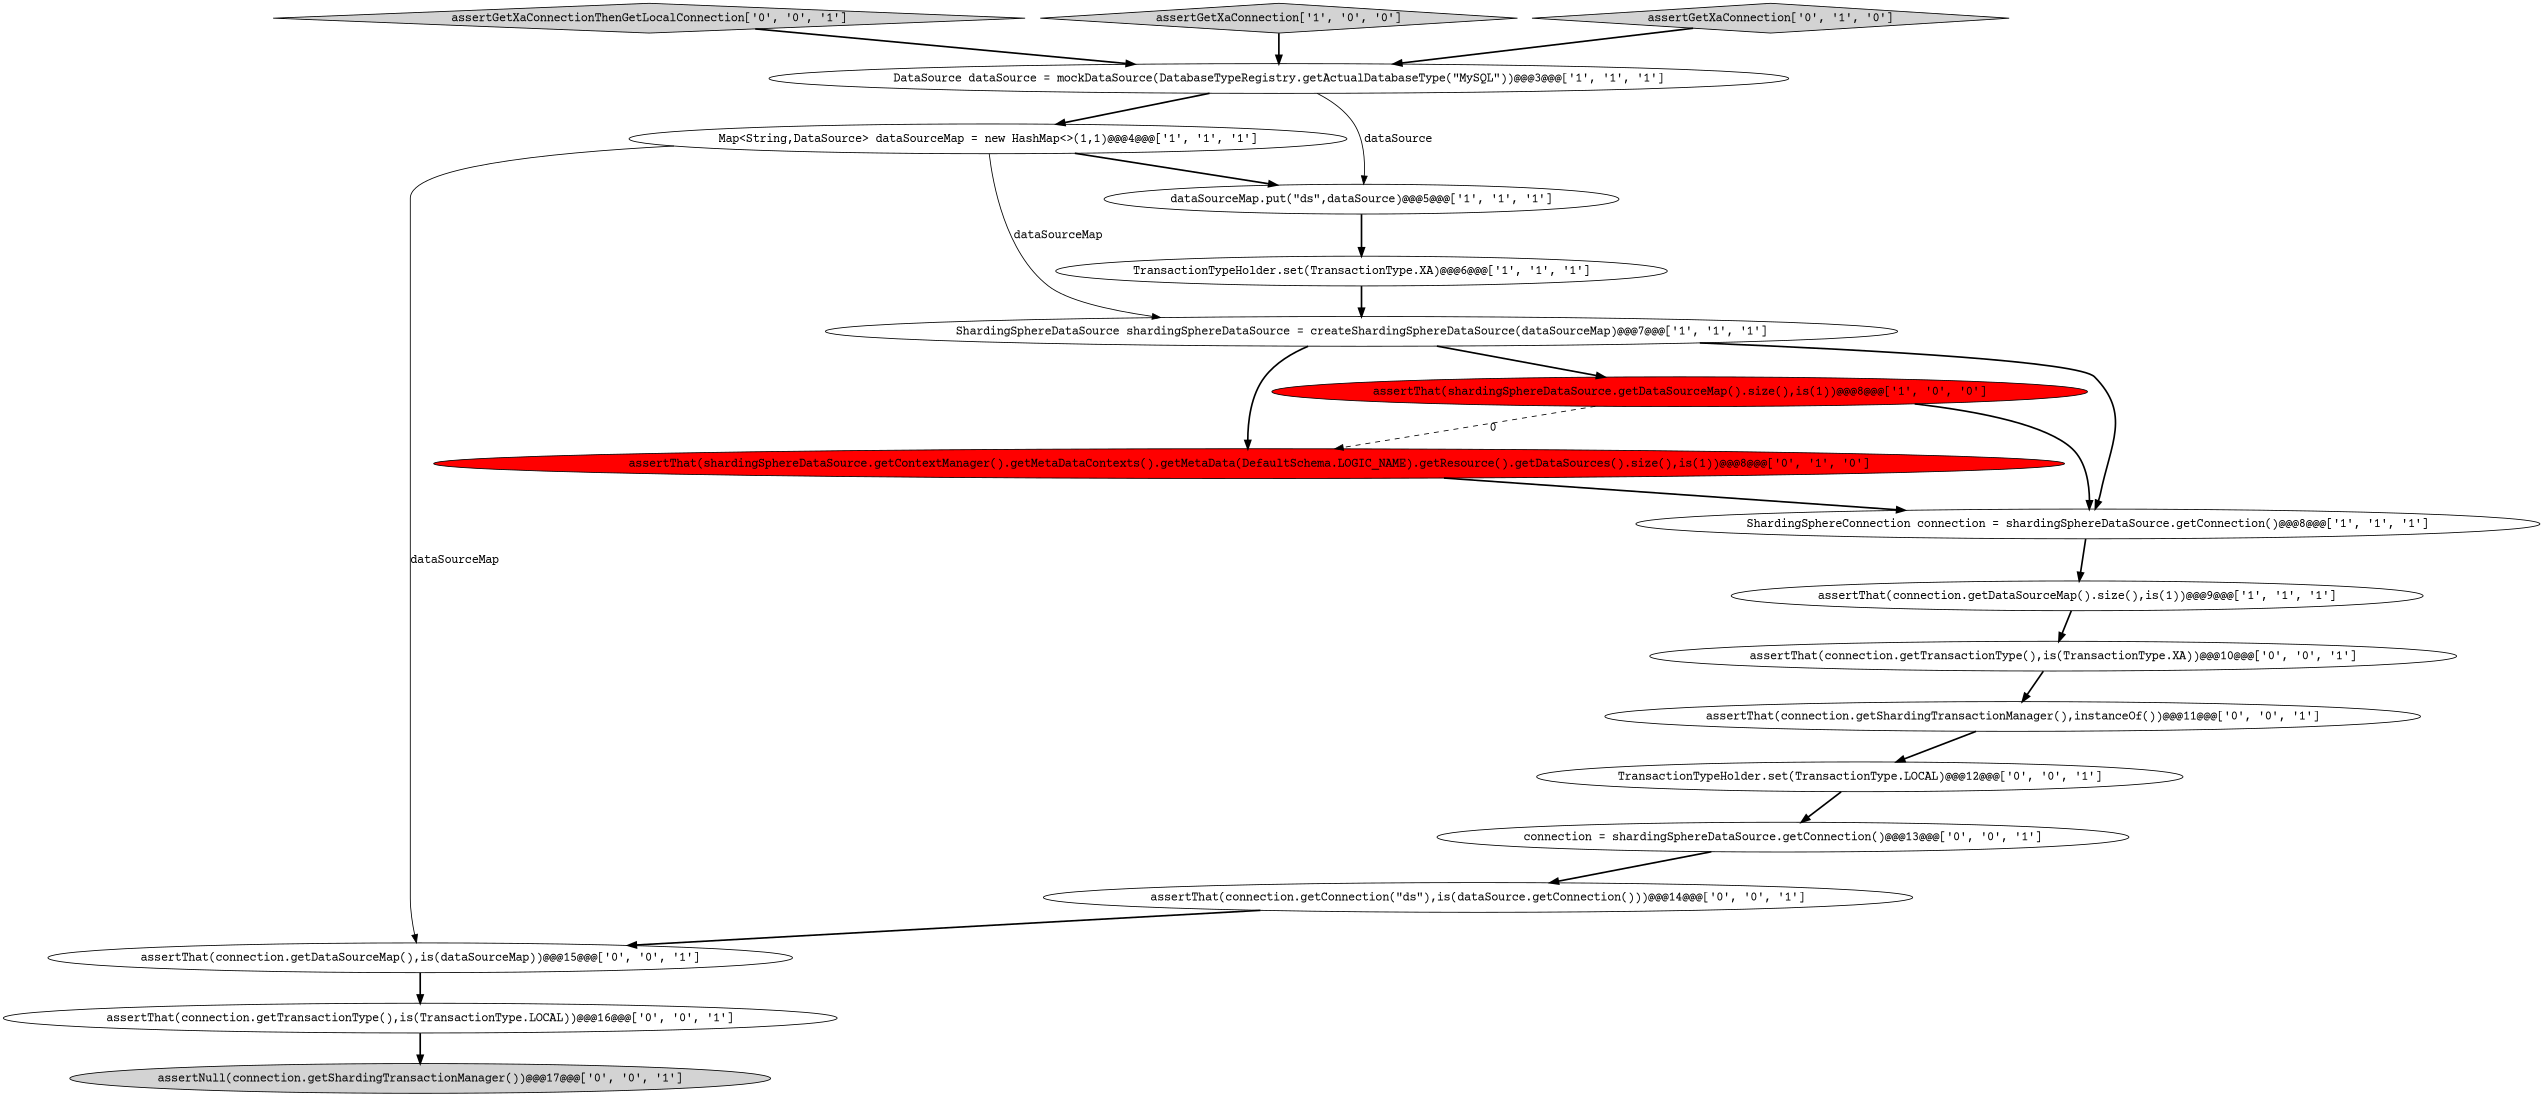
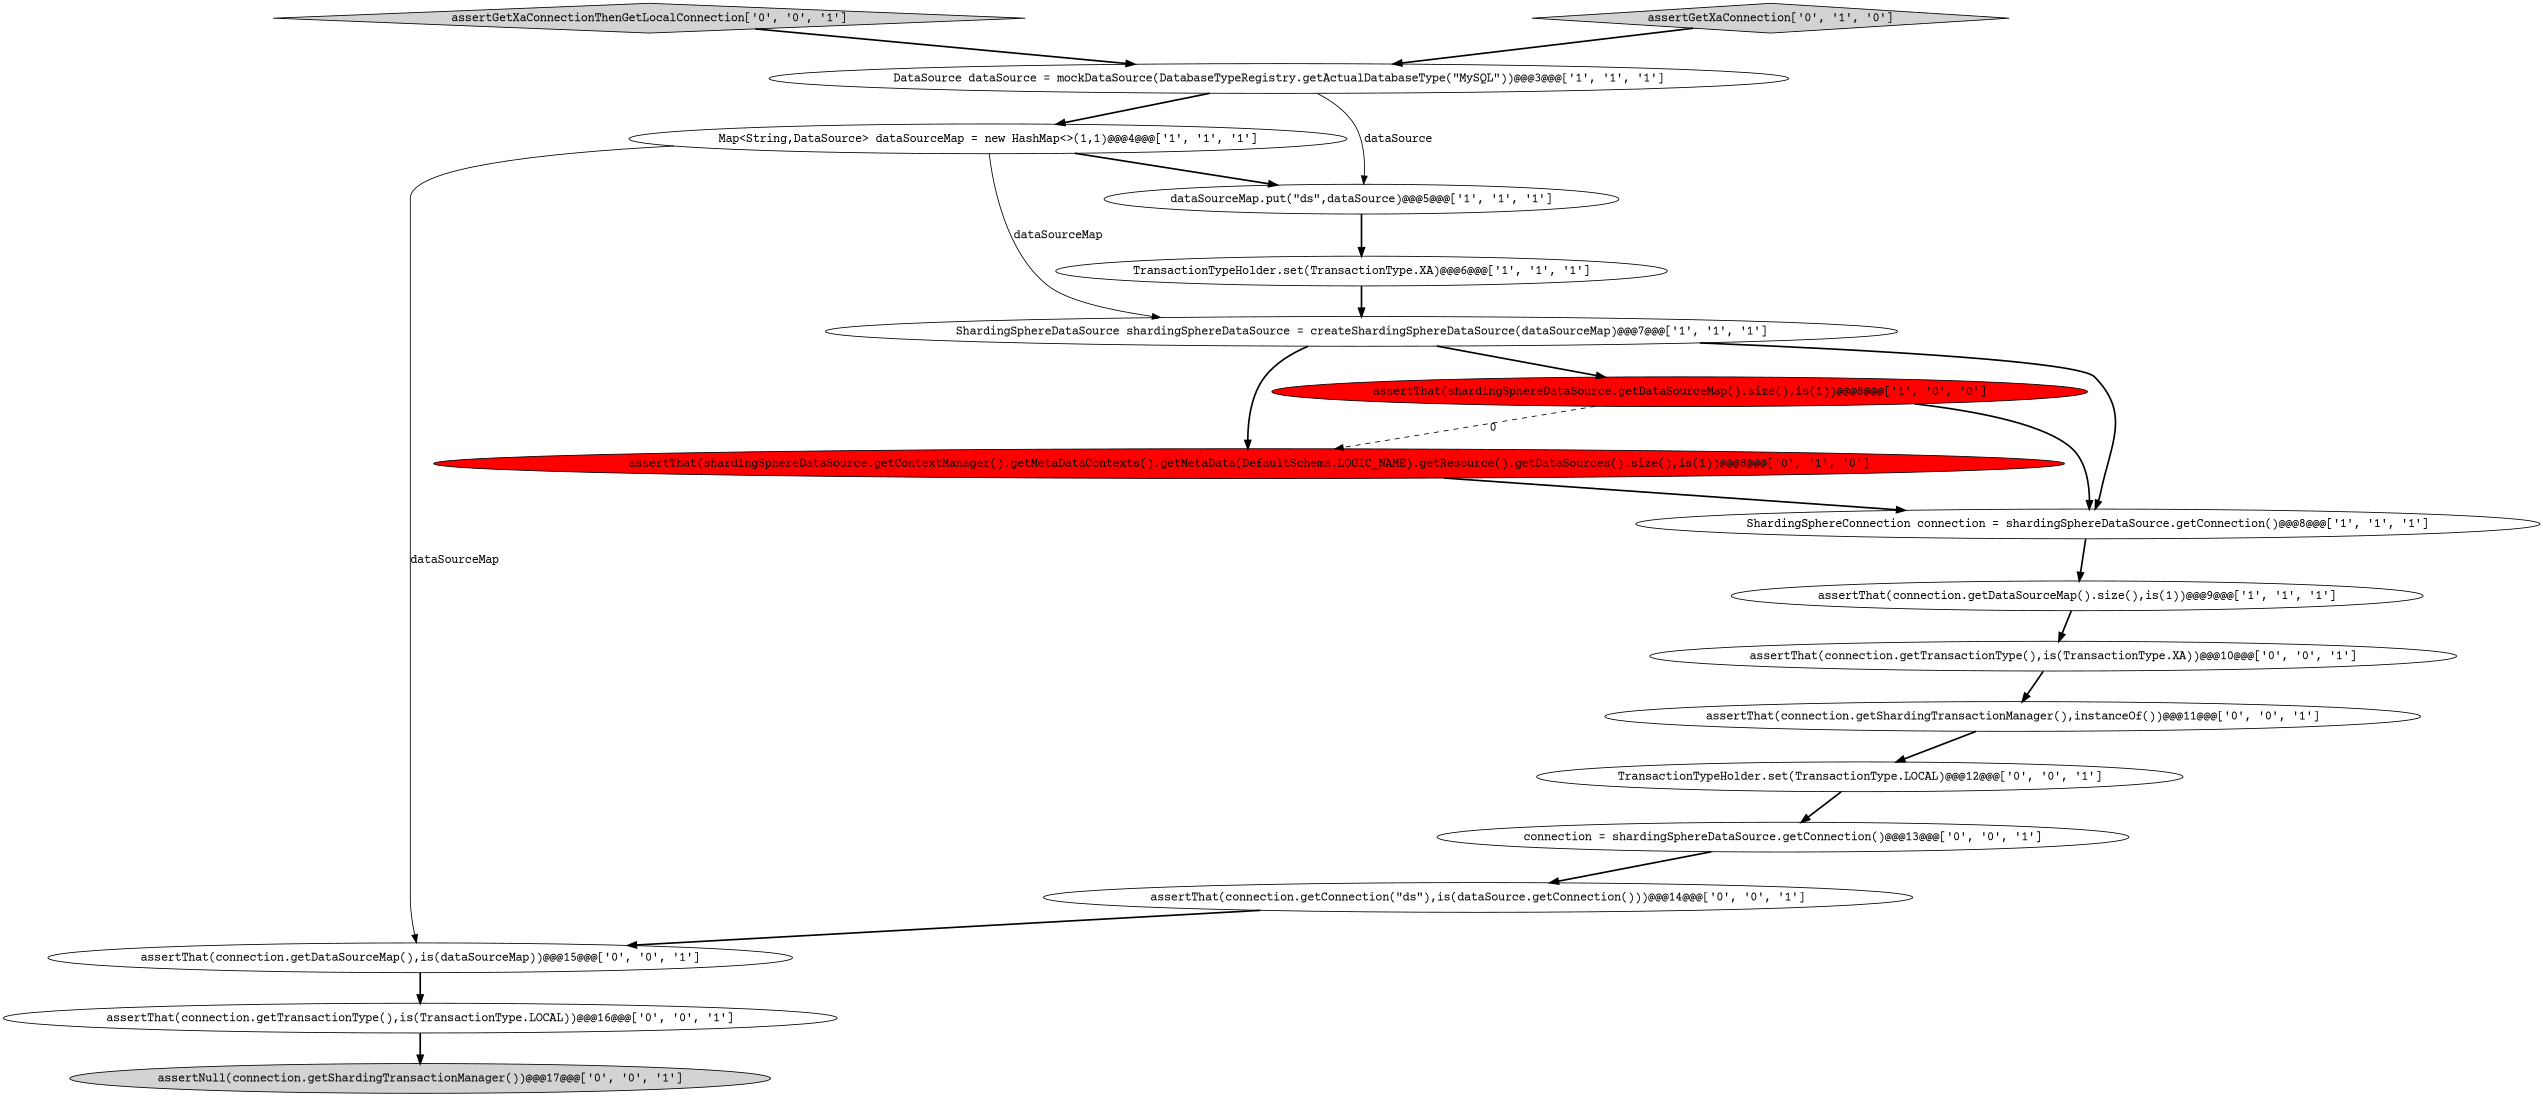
(1279, 18) -> none
